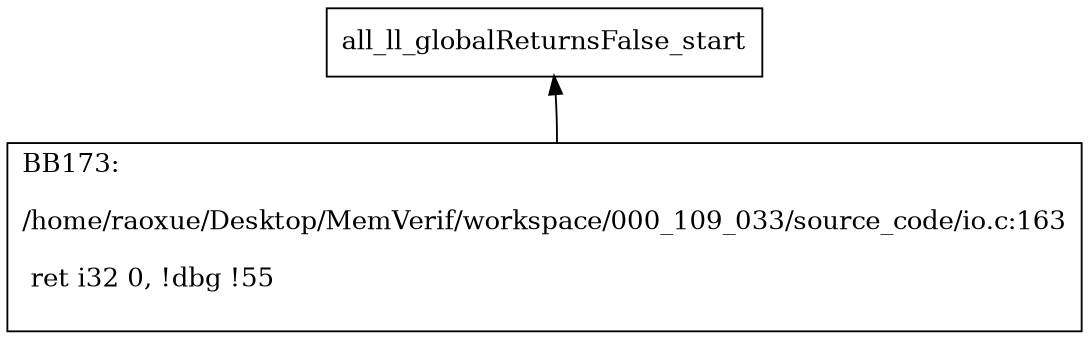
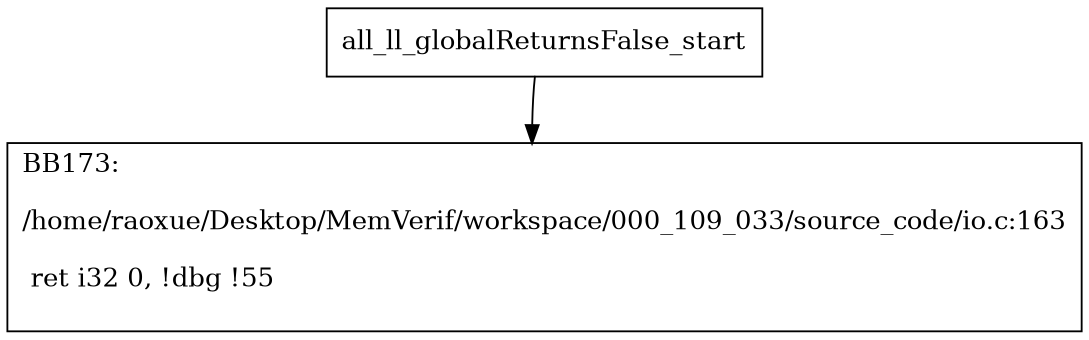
(557, 119) -> (533, 100)
